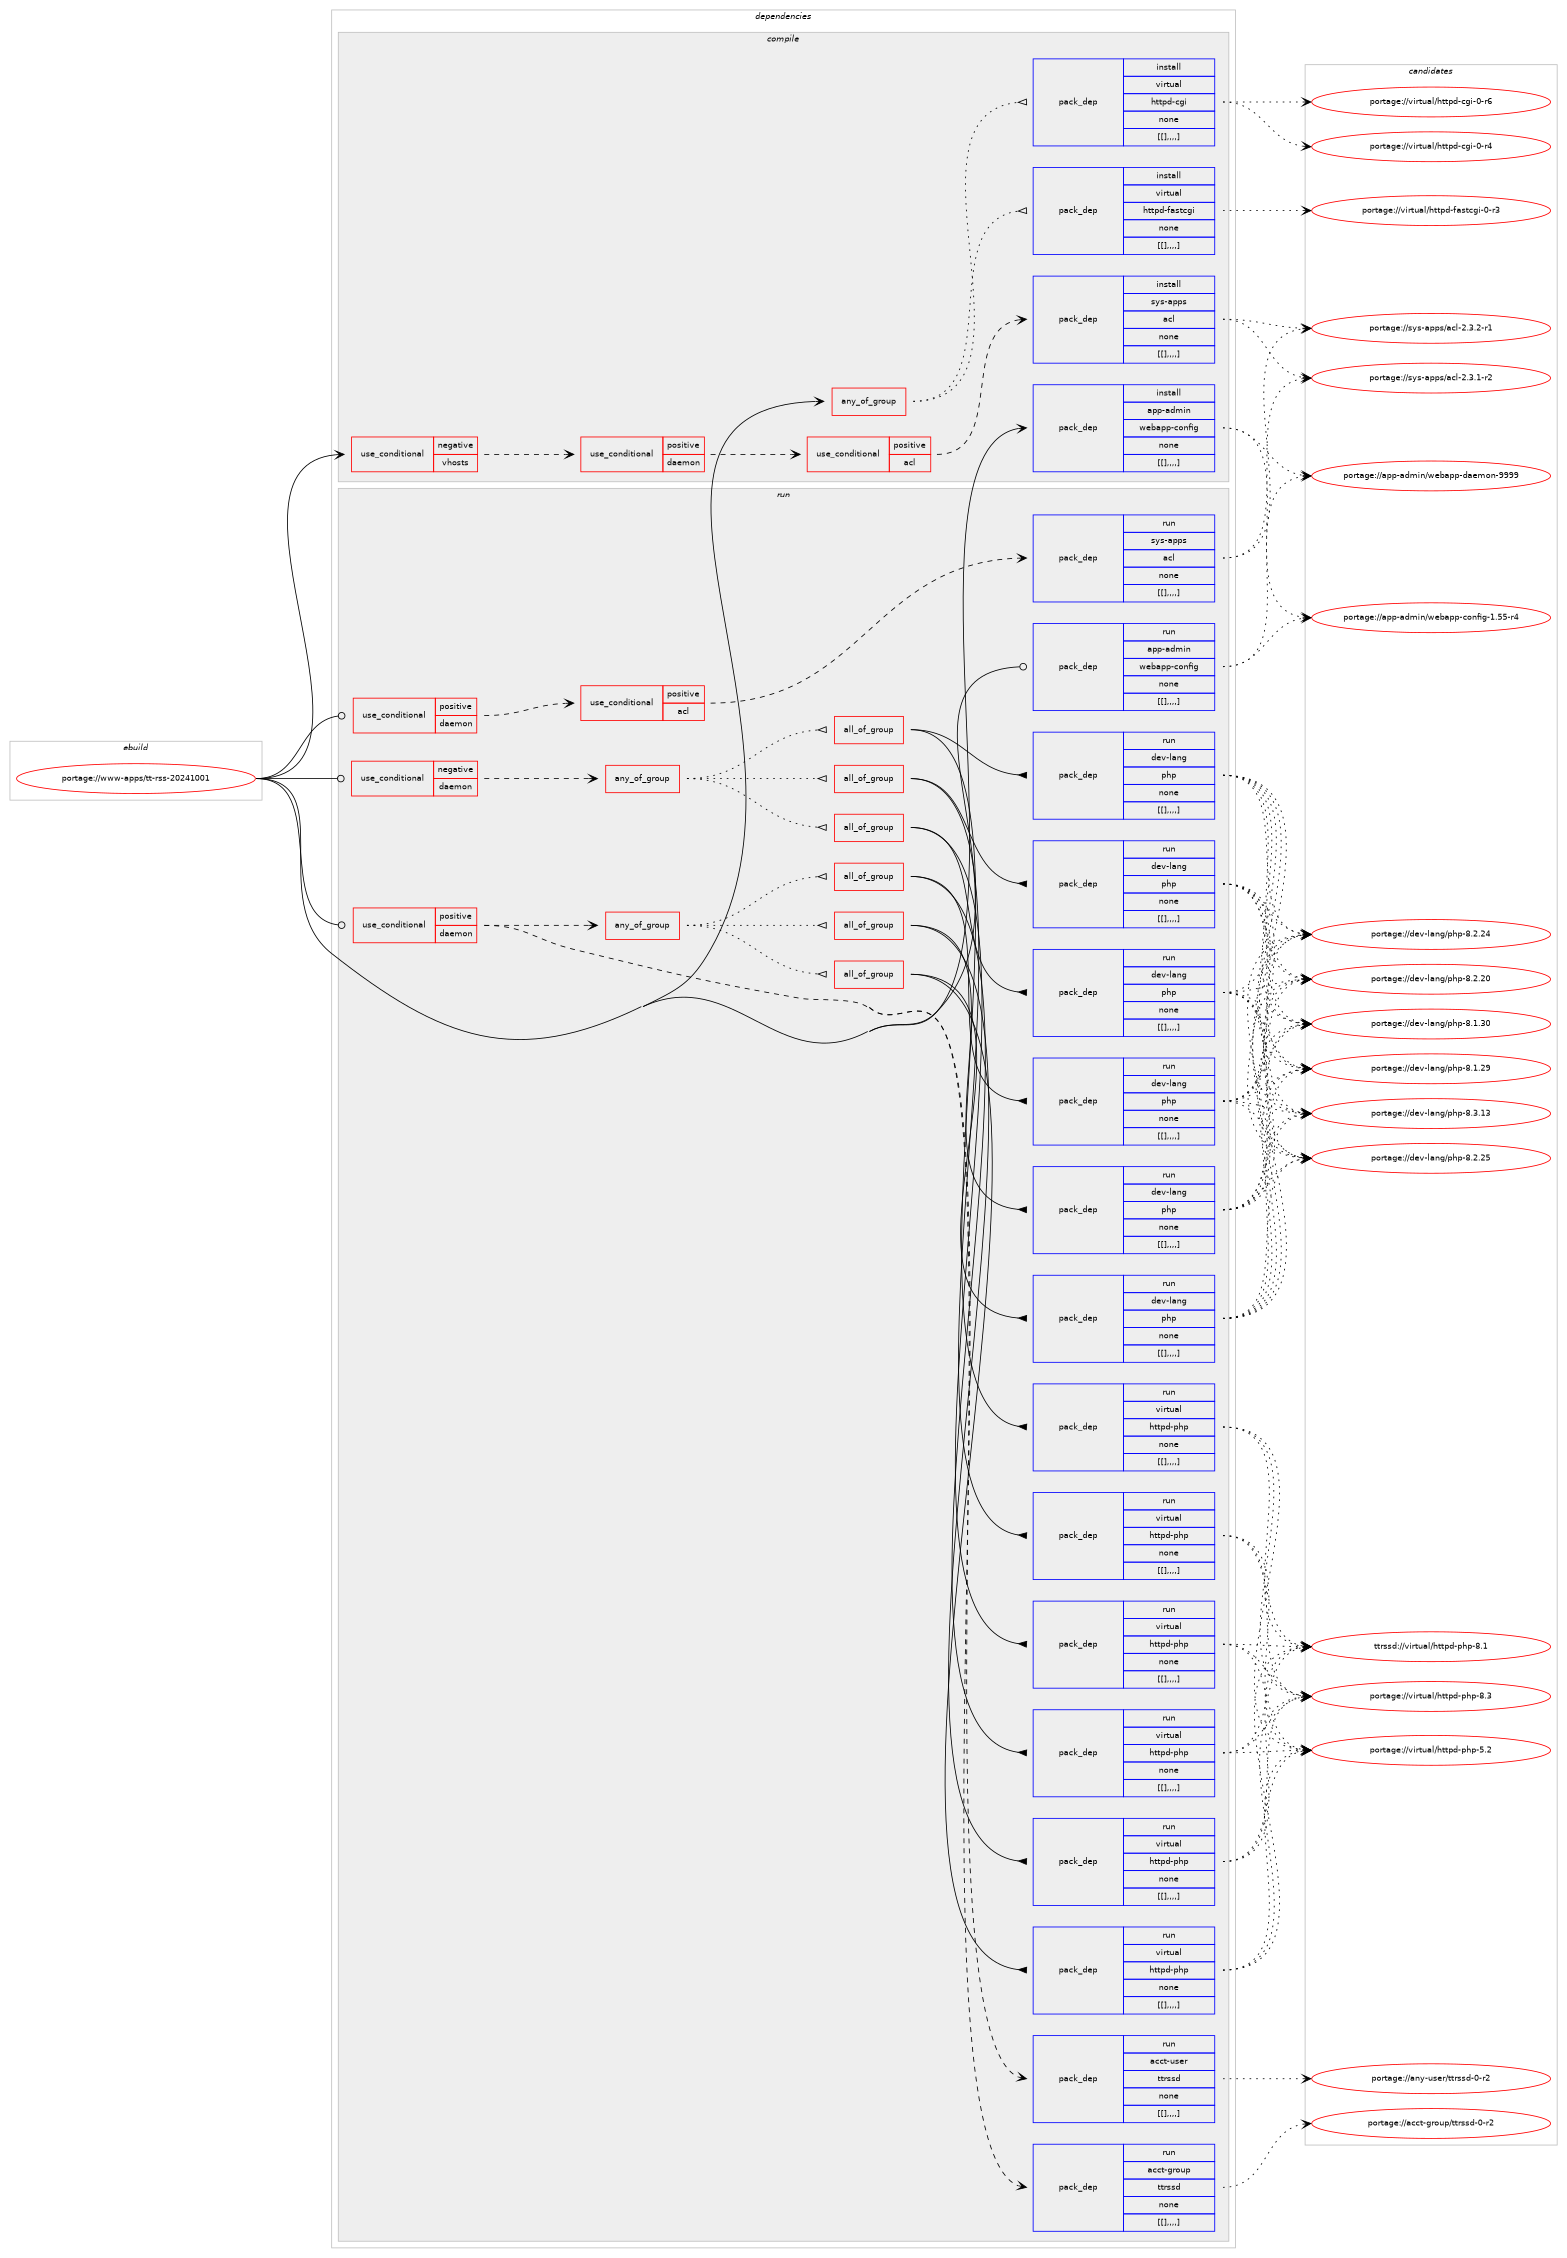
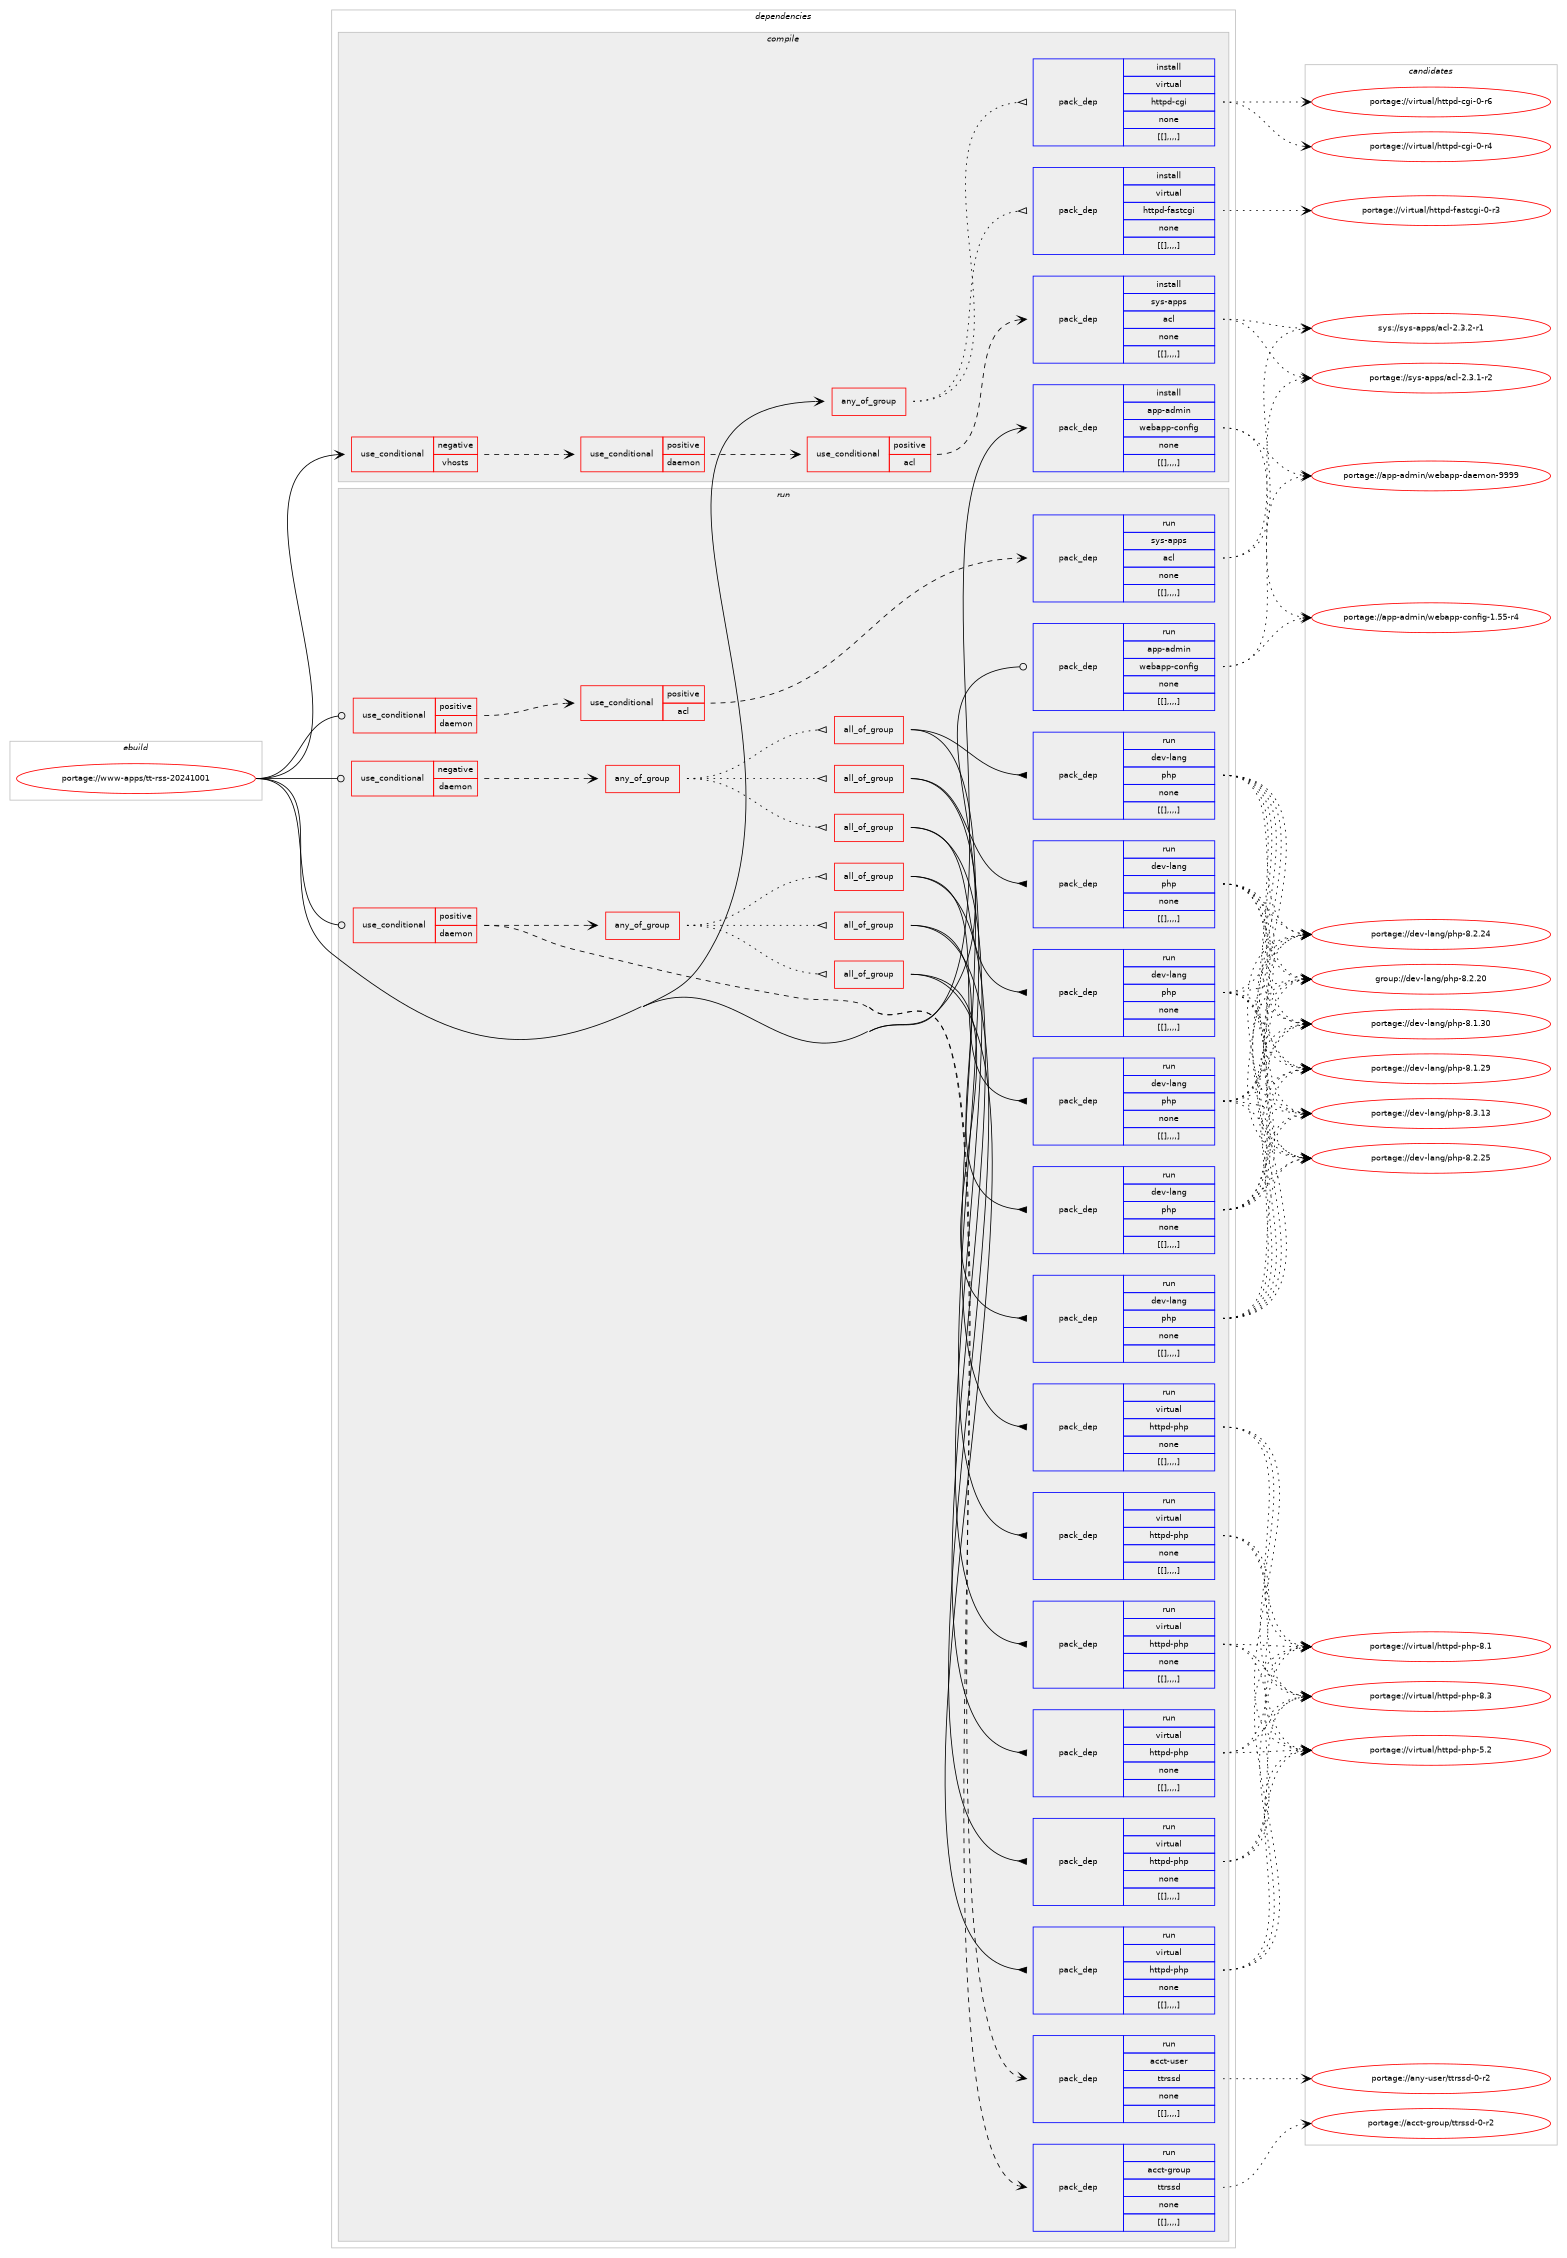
(1431, 328) -> (1431, 328)
(1431, 979) -> (1431, 979)
(1431, 1647) -> (1431, 1647)
